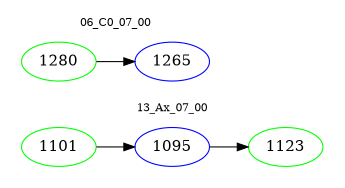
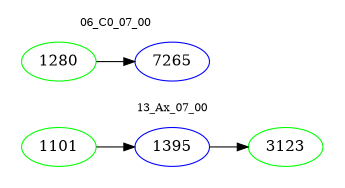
(172, 62) -> (172, 62)
(172, 147) -> (172, 147)
(286, 147) -> (286, 147)
